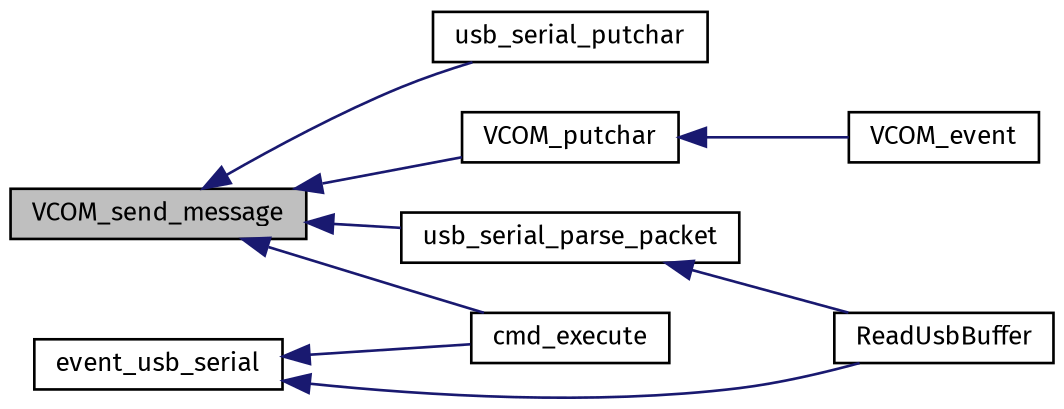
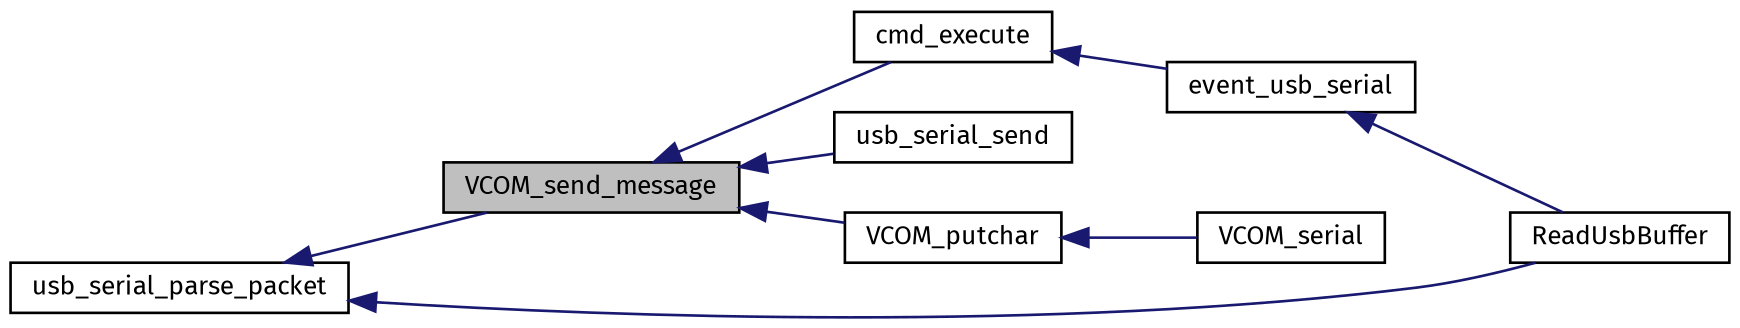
(570, 37) -> (953, 137)
(944, 137) -> (1291, 238)
(367, 226) -> (399, 234)
(390, 349) -> (1123, 62)
